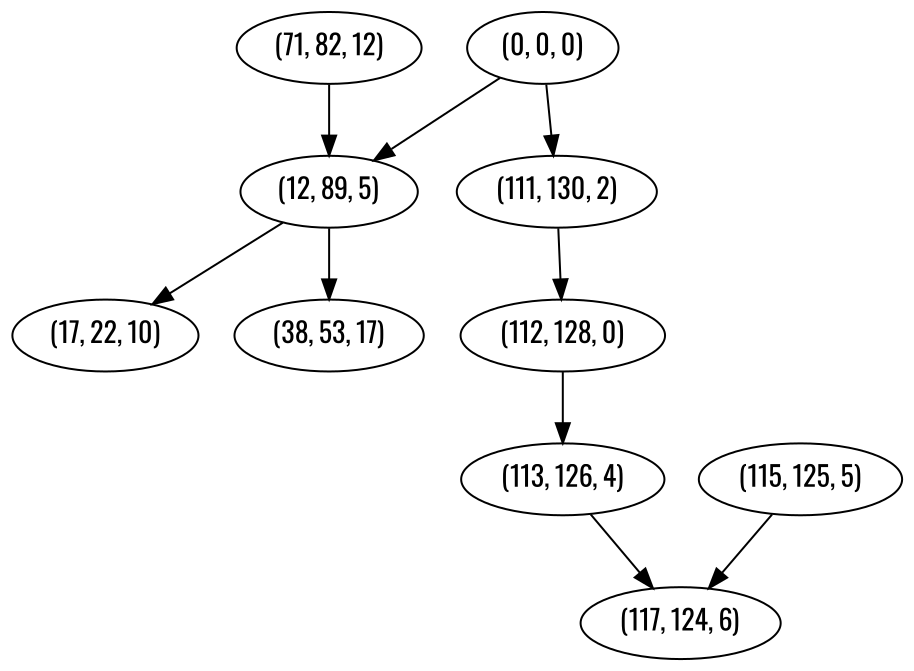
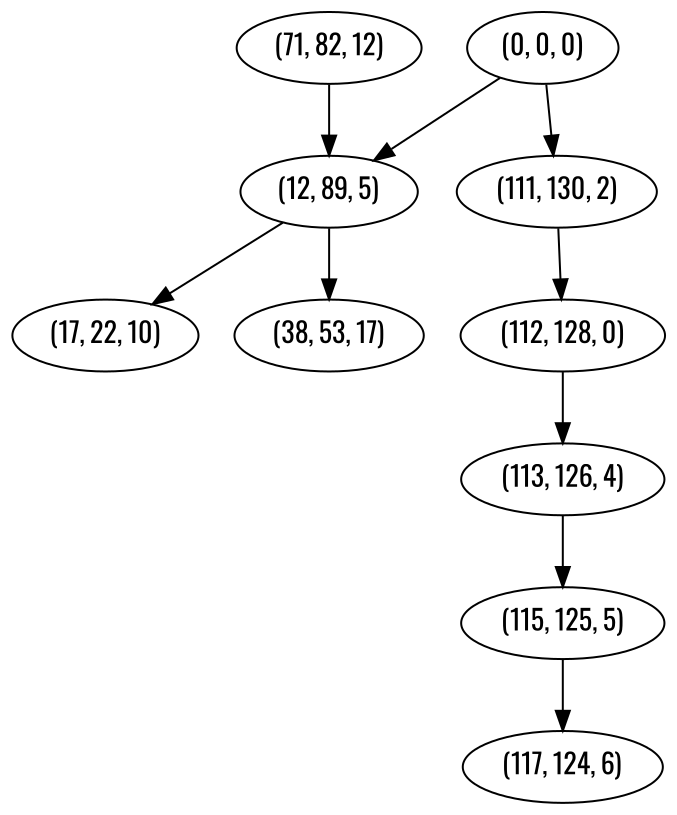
(615, 544) -> (563, 541)
